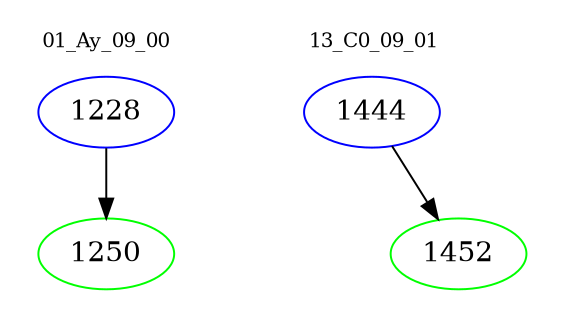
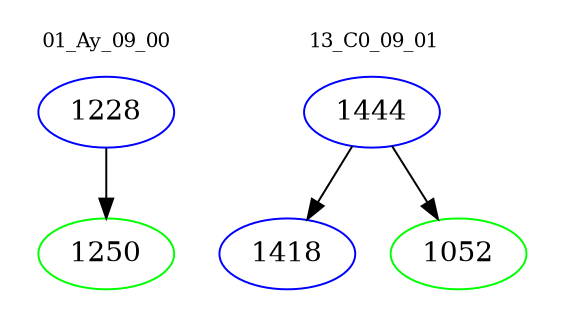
none -> (287, 254)
(459, 254) -> (459, 254)
